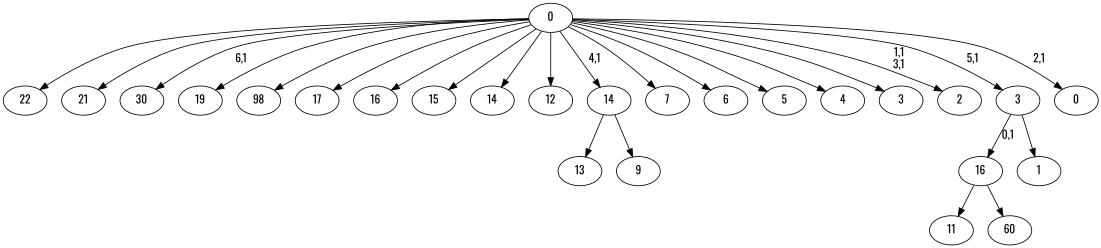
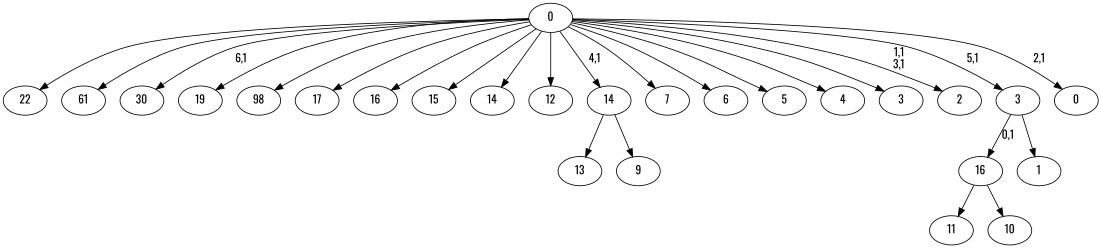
(84, 101) -> (84, 101)
(1010, 230) -> (1010, 230)
